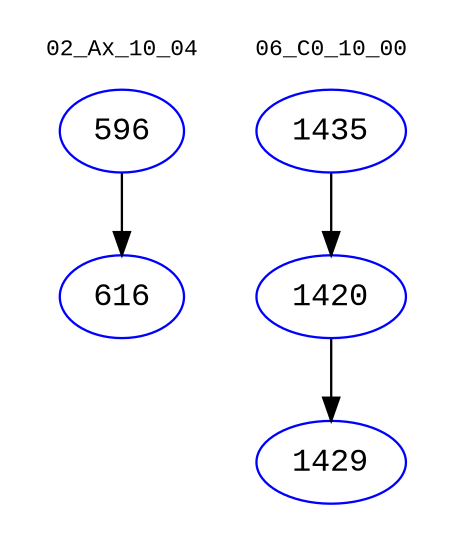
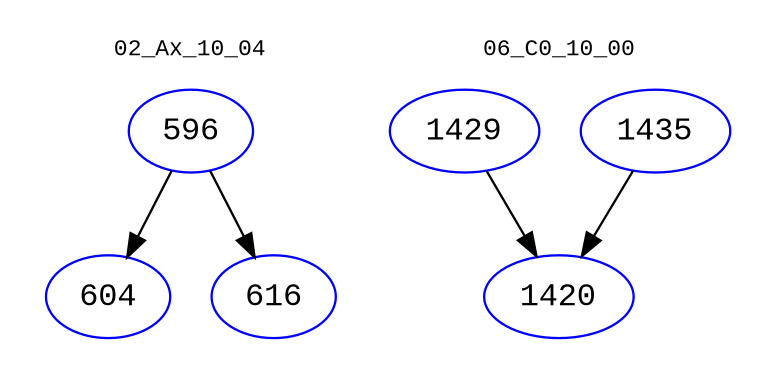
none -> (108, 297)
(331, 368) -> (506, 203)
